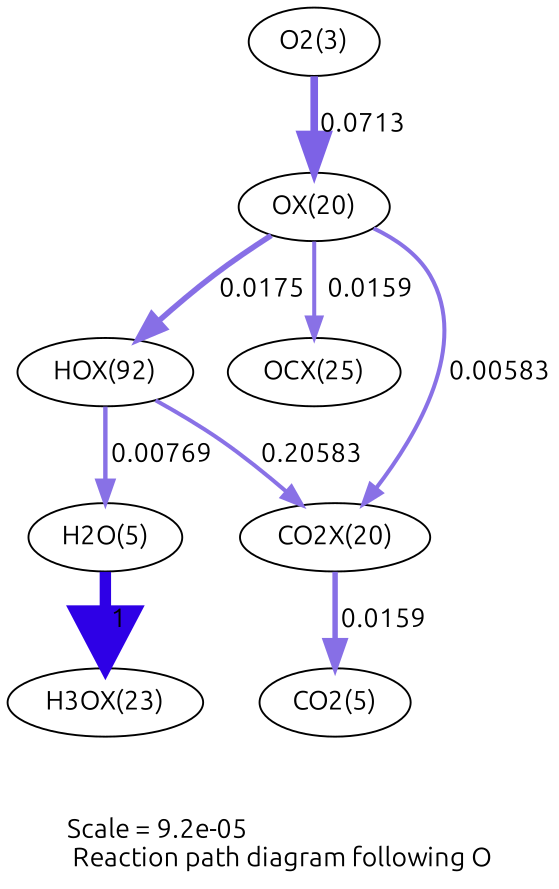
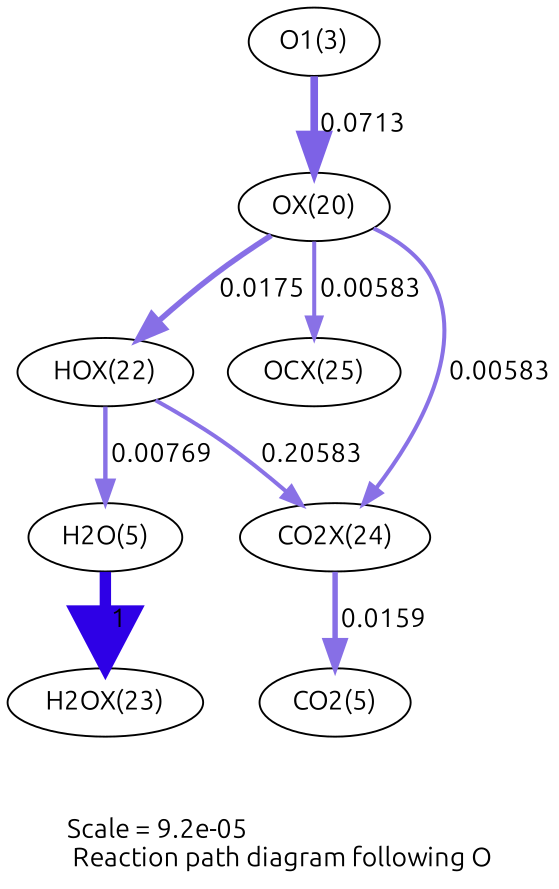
(314, 42) -> (314, 42)
(368, 290) -> (368, 290)
(105, 372) -> (105, 372)
(335, 537) -> (335, 537)
(105, 702) -> (105, 702)
